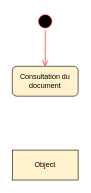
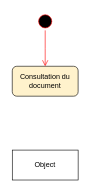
(45, 165) -> (45, 165)
